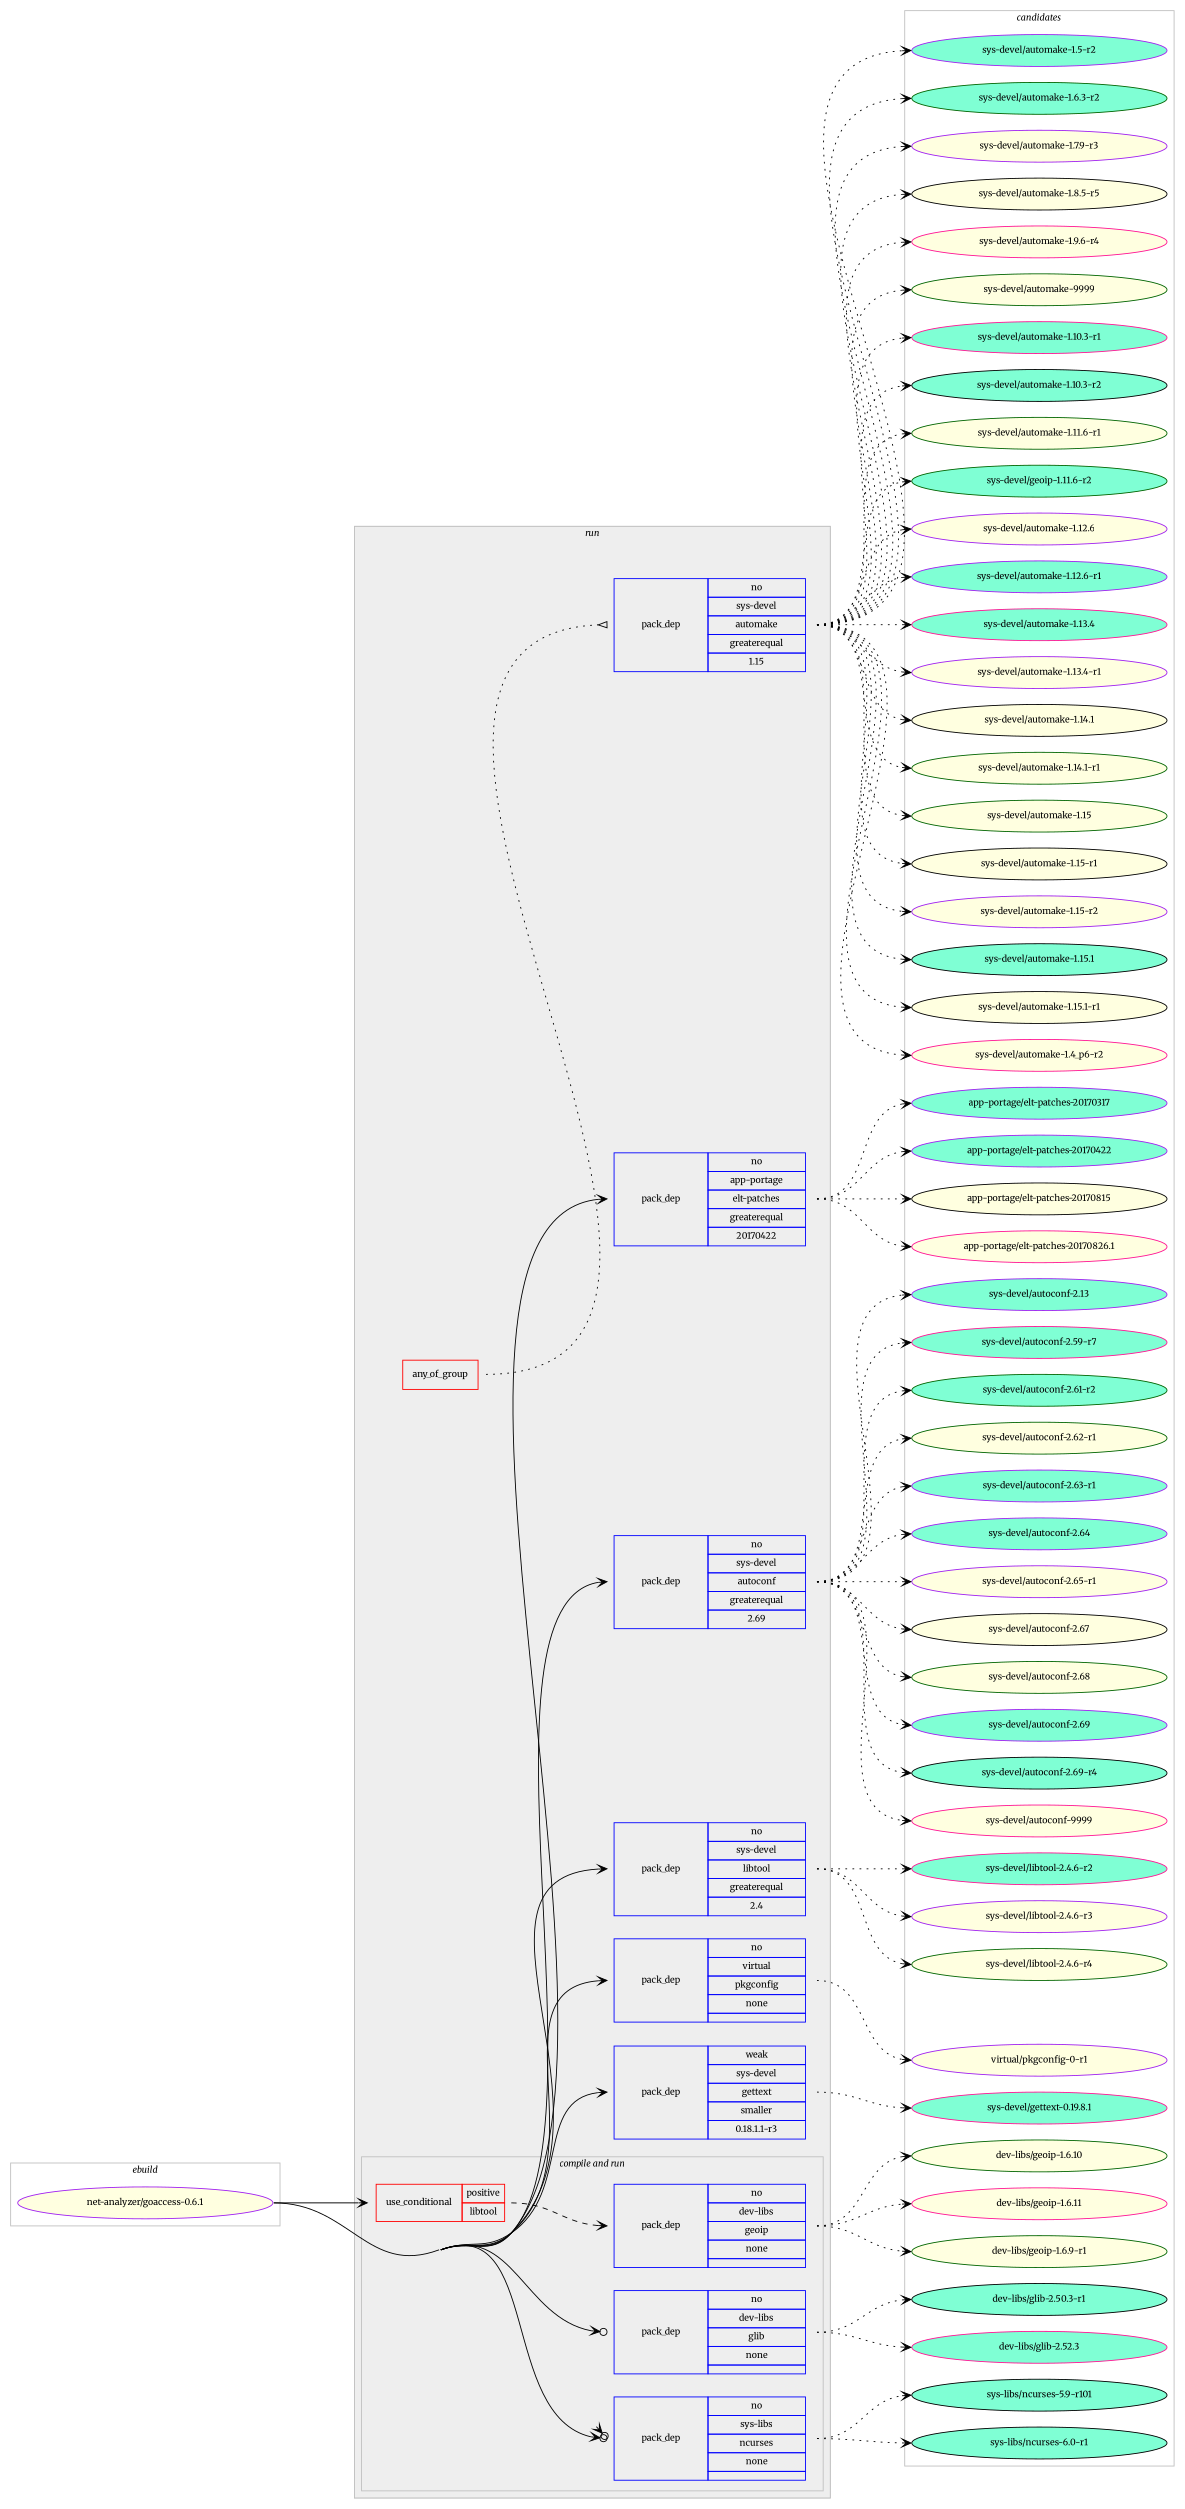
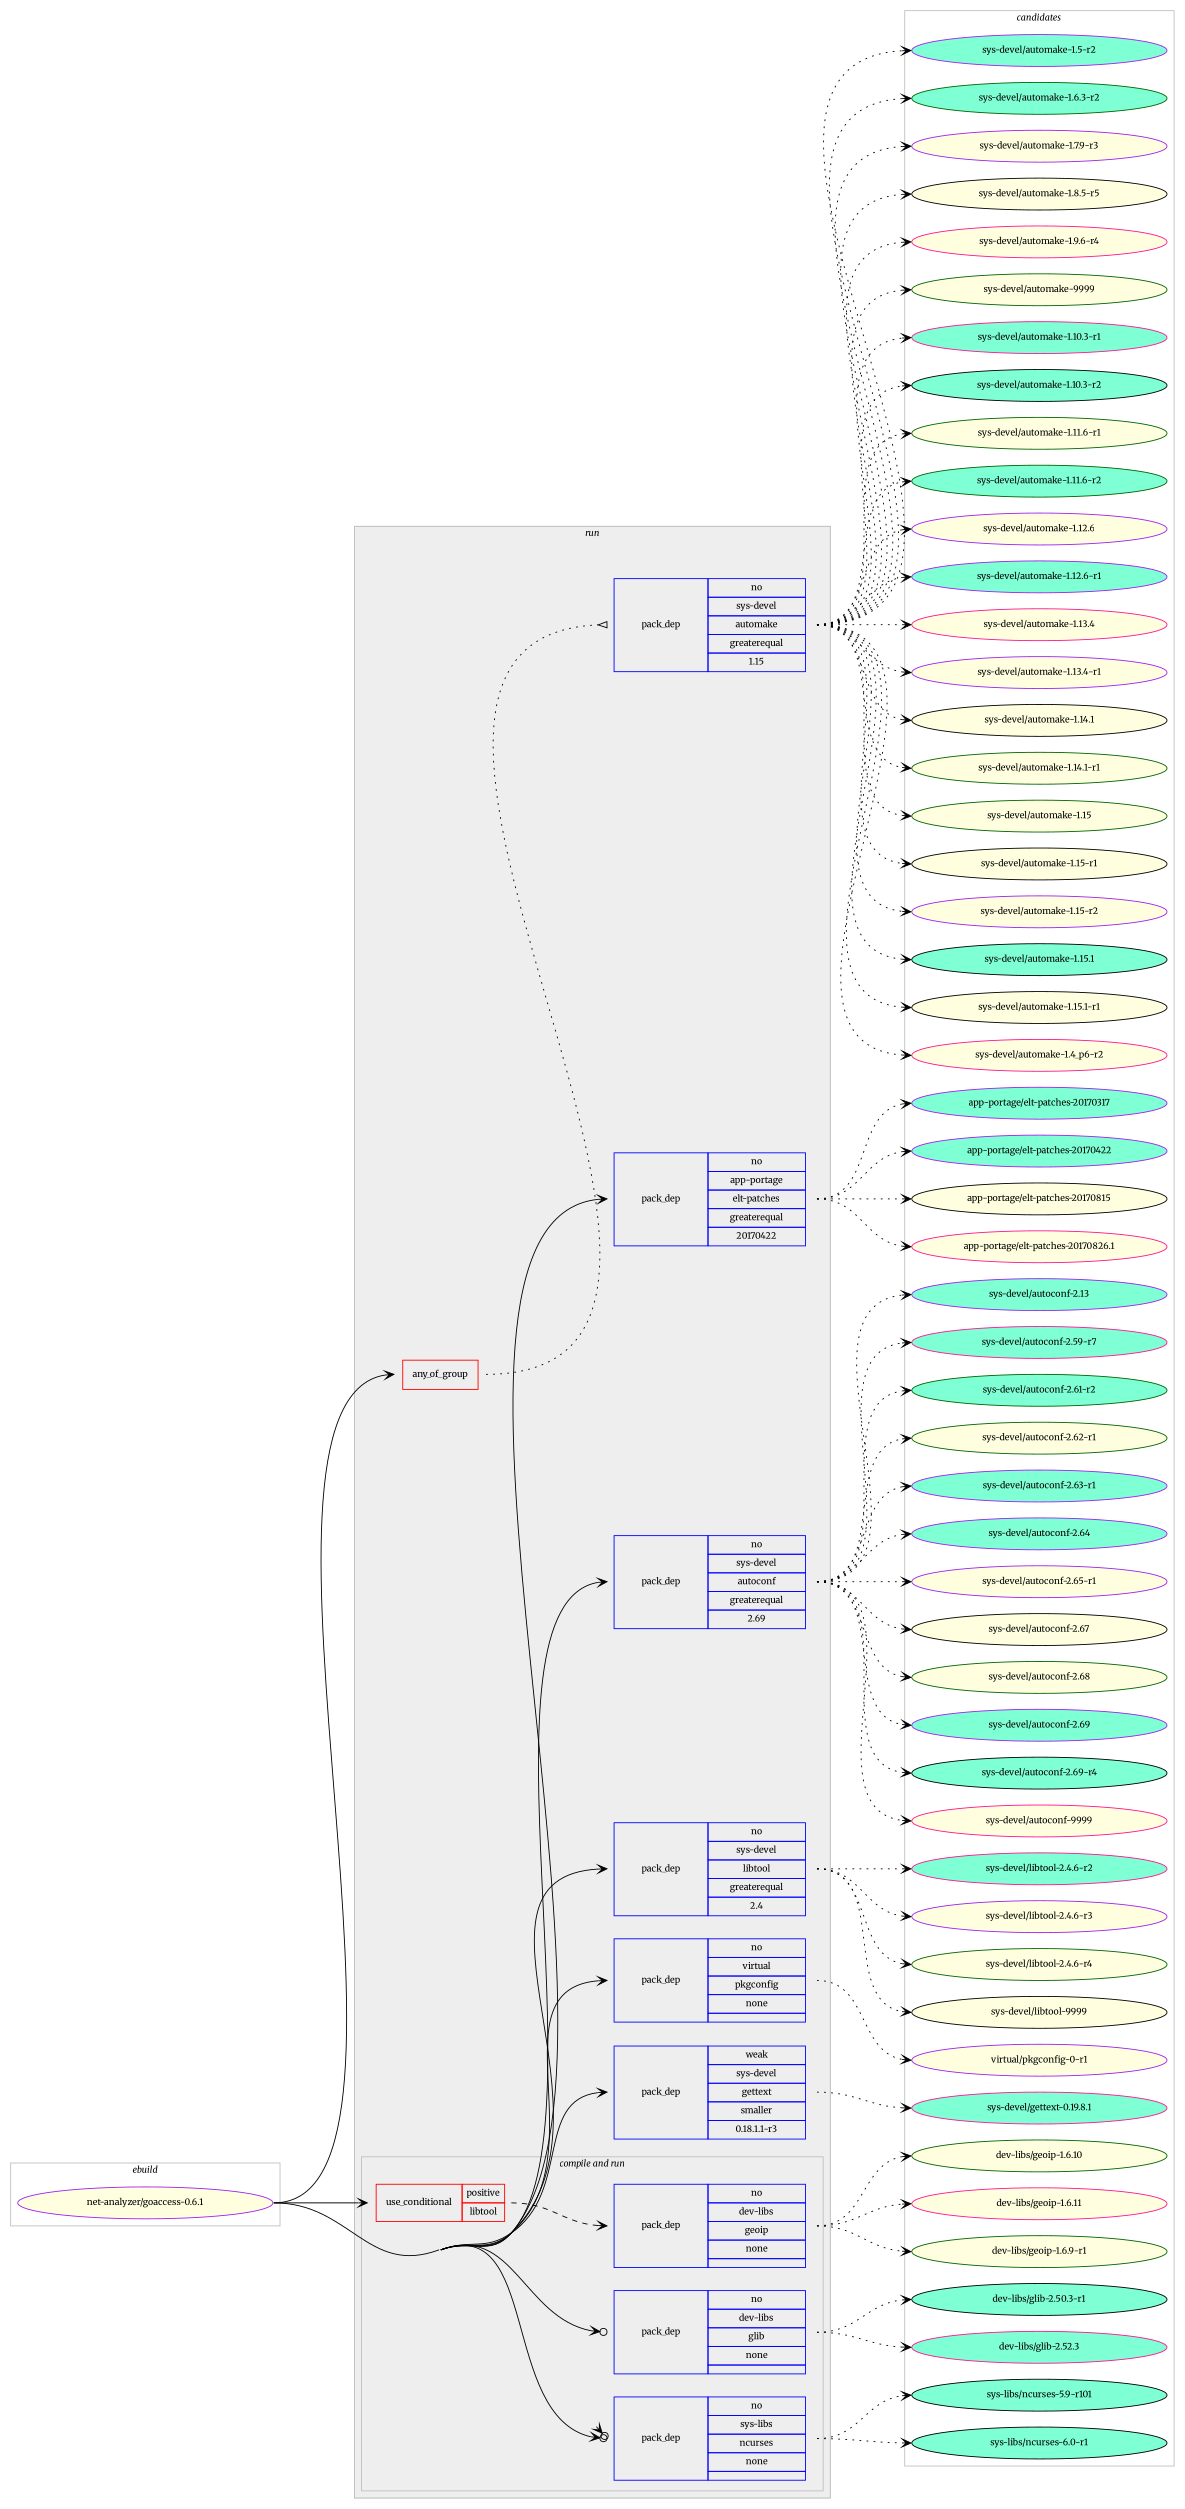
(1039, 481) -> (1039, 481)
(1039, 625) -> (1039, 625)
none -> (334, 1793)
none -> (1039, 2012)
